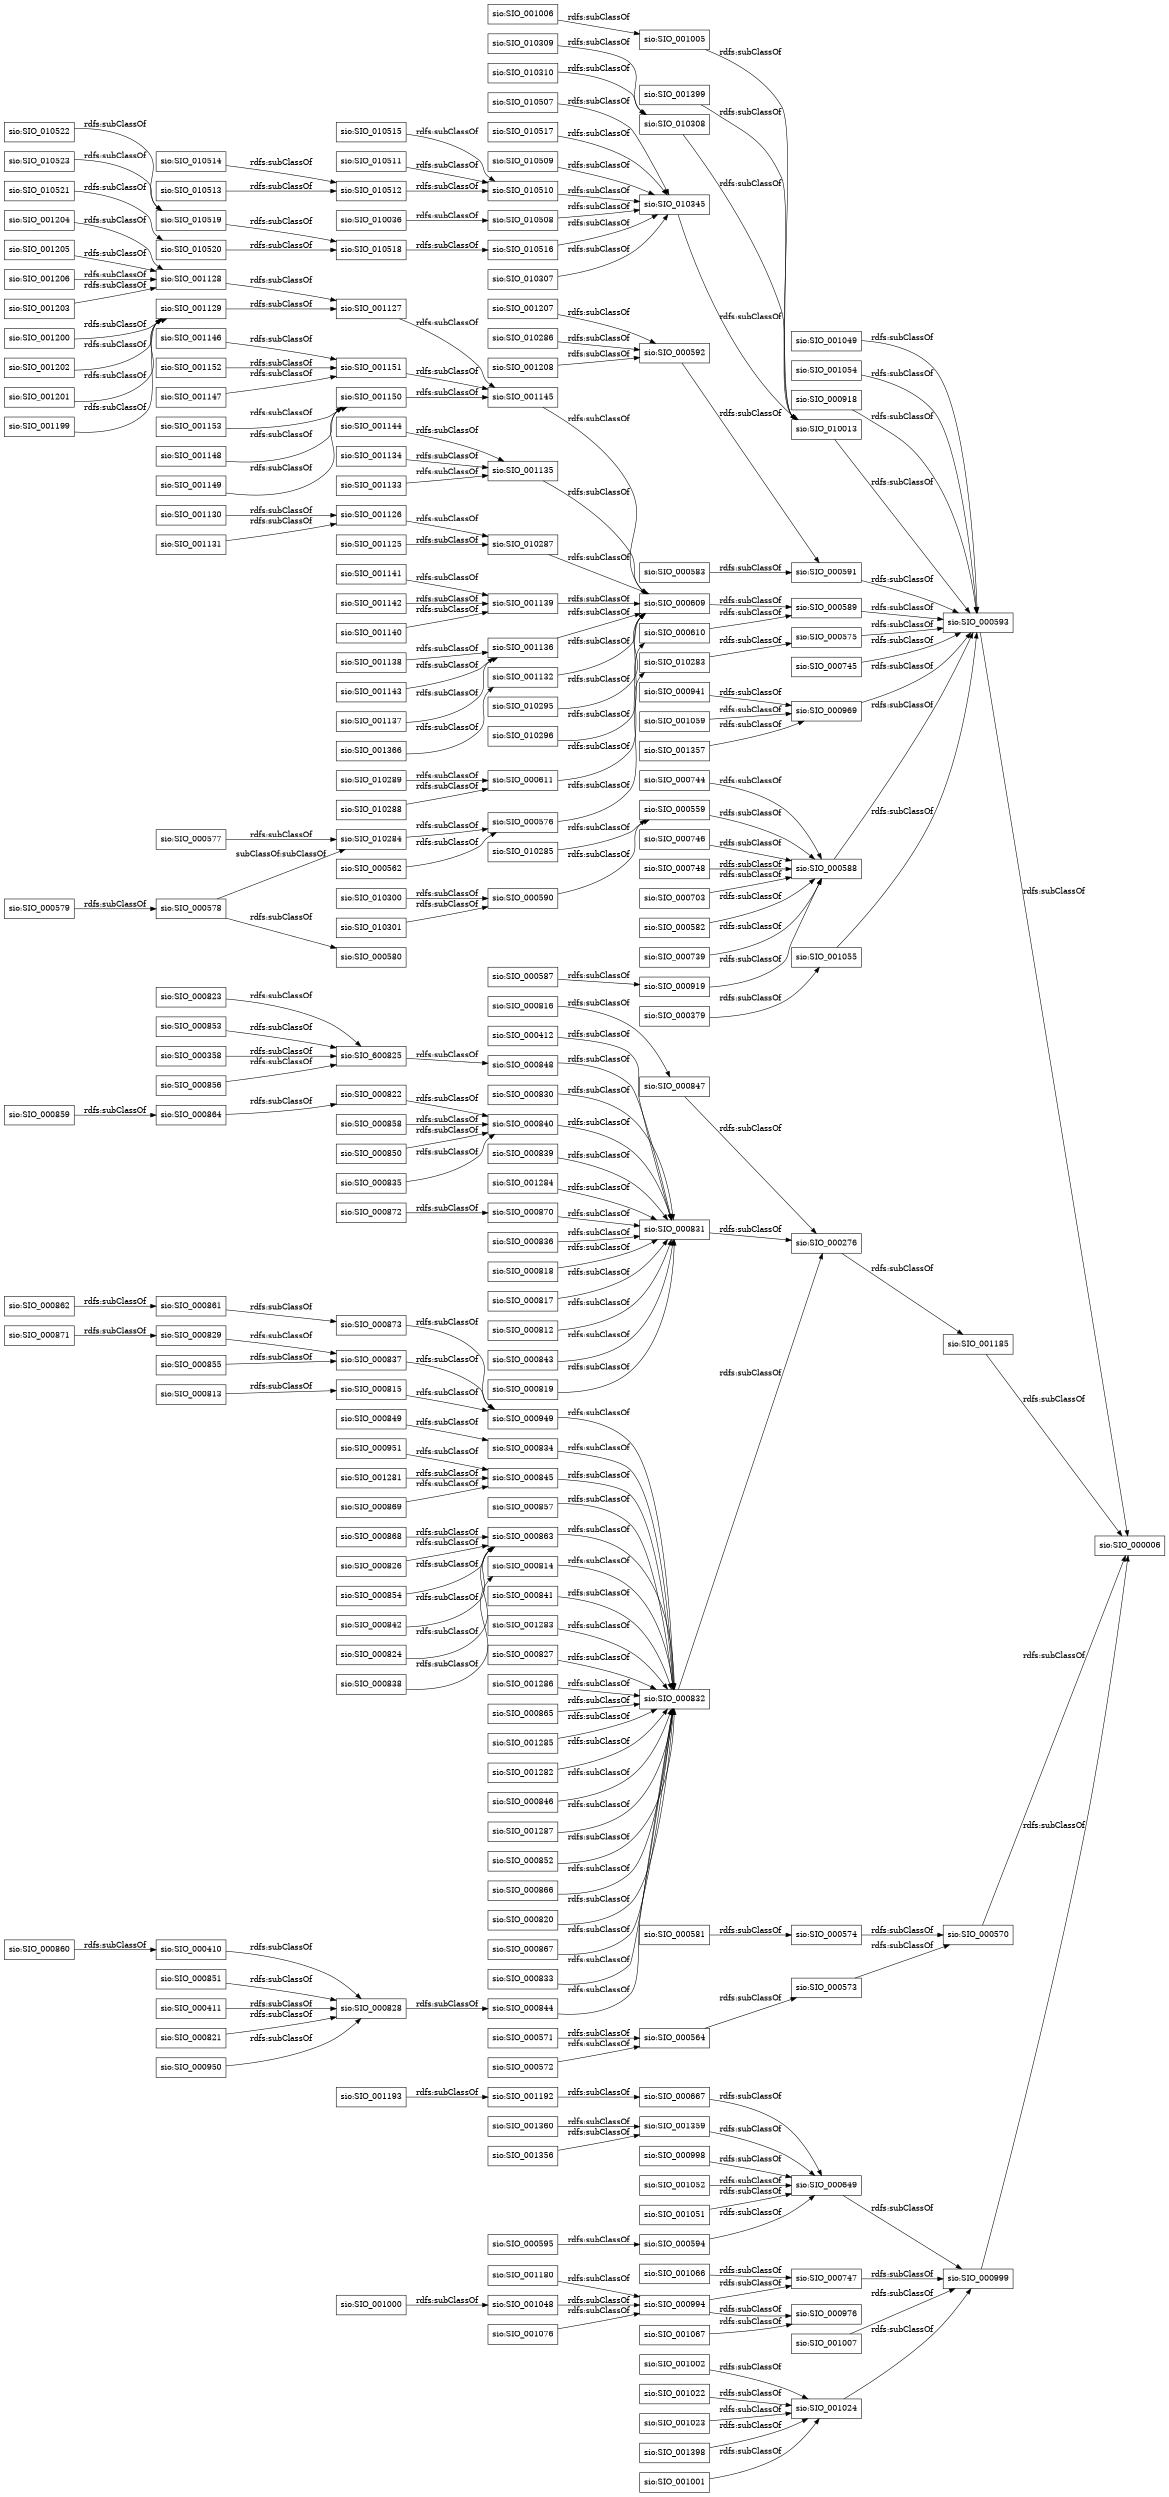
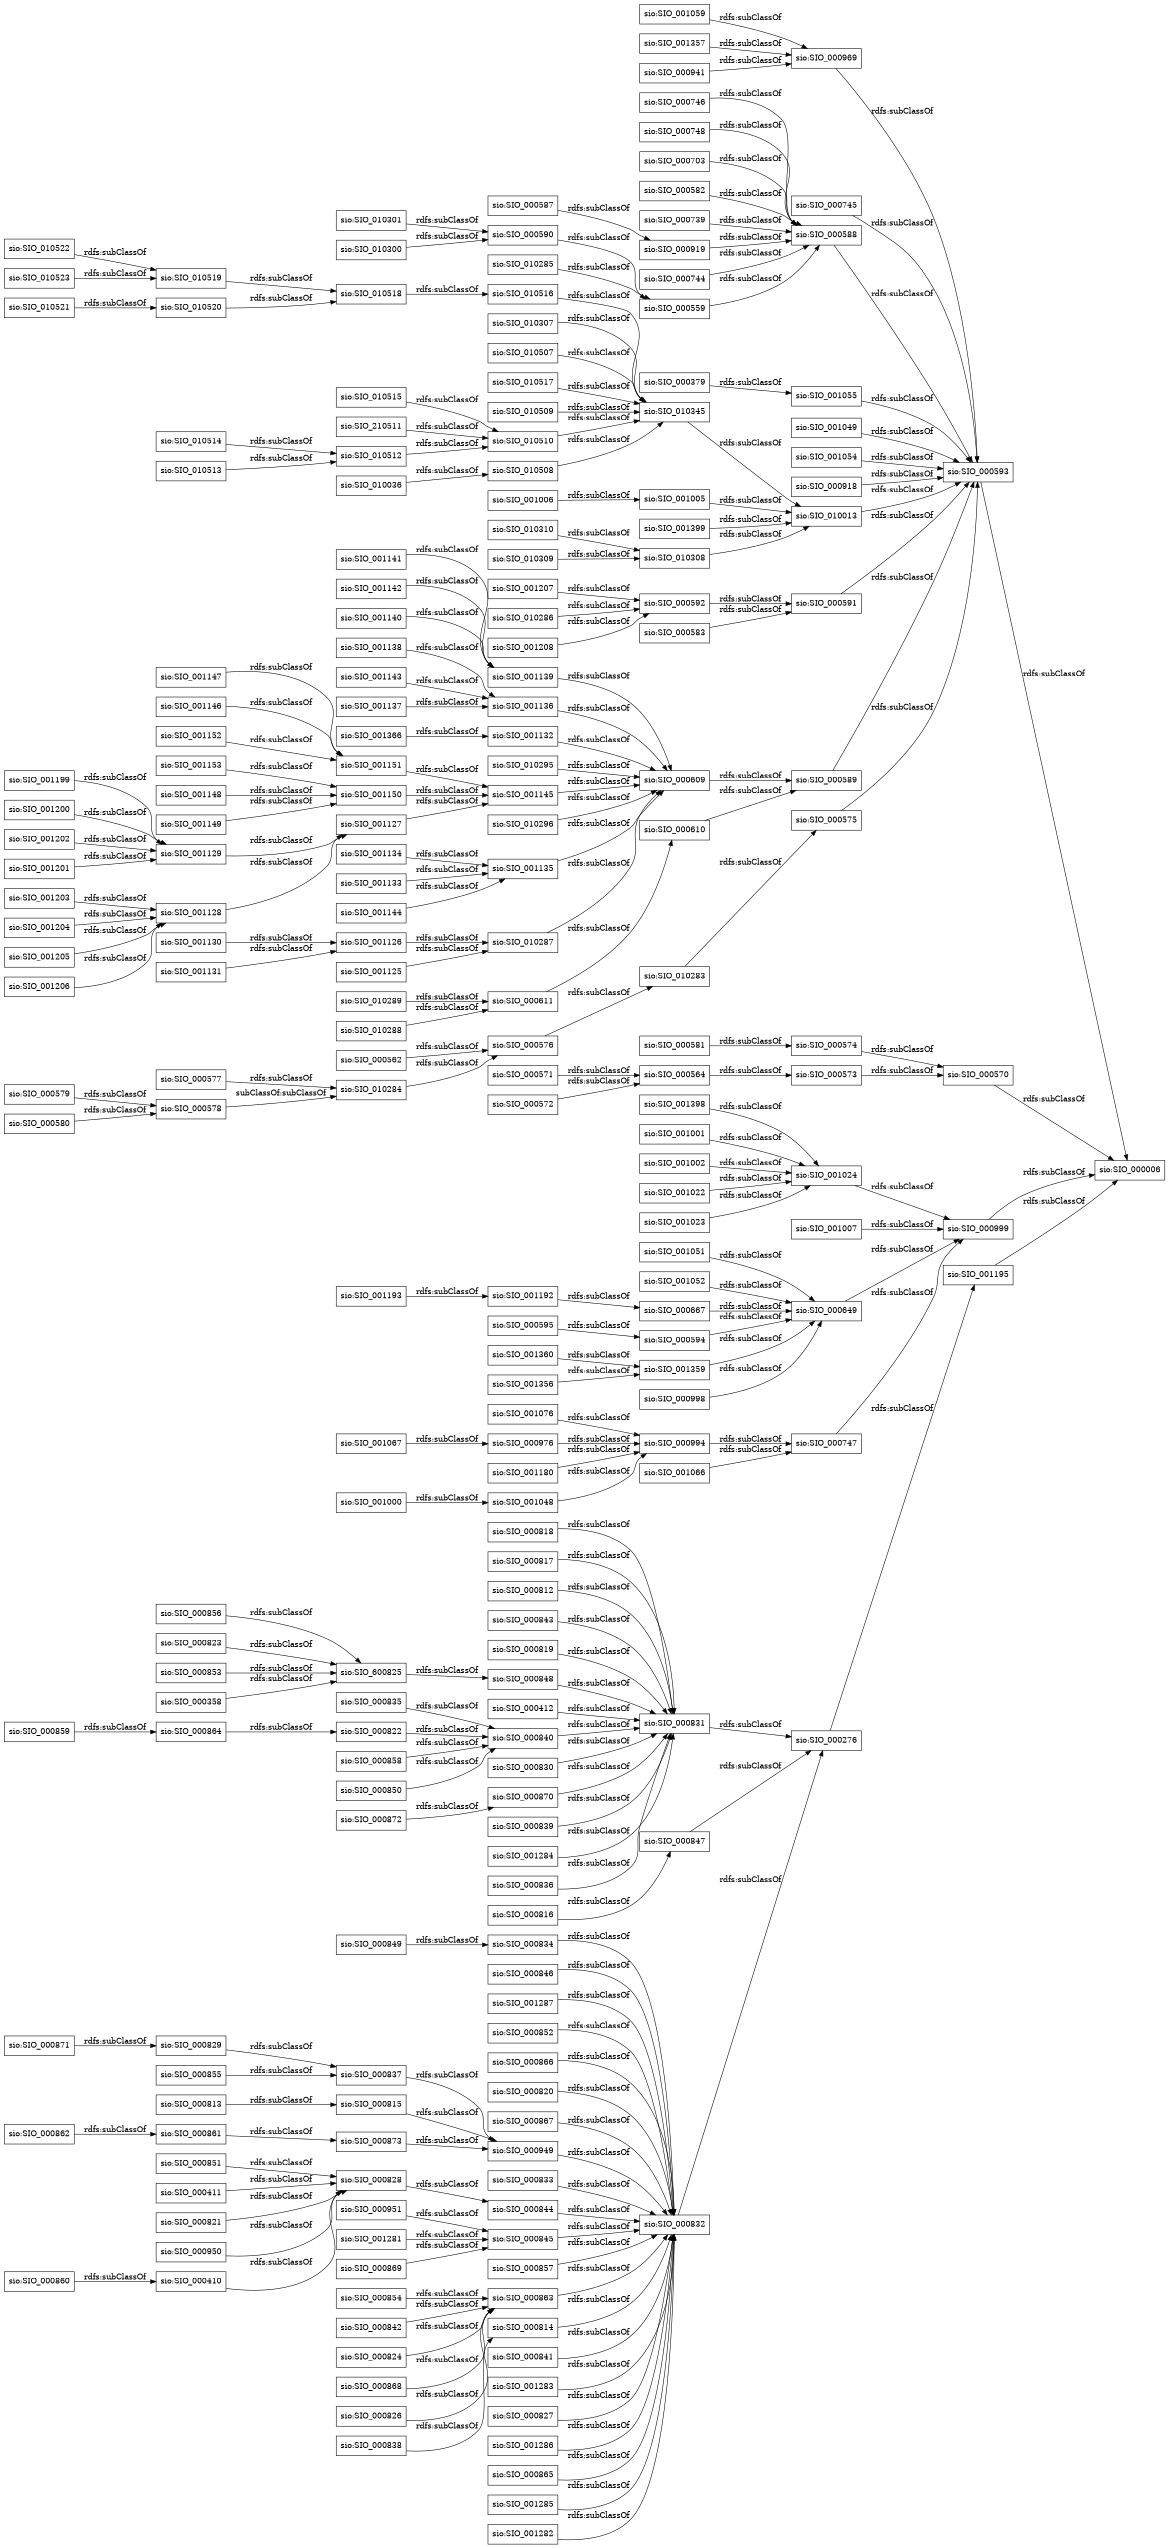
(371, 162) -> (371, 427)
(278, 932) -> (112, 1118)
(978, 1344) -> (978, 1275)
(748, 2316) -> (596, 1444)
